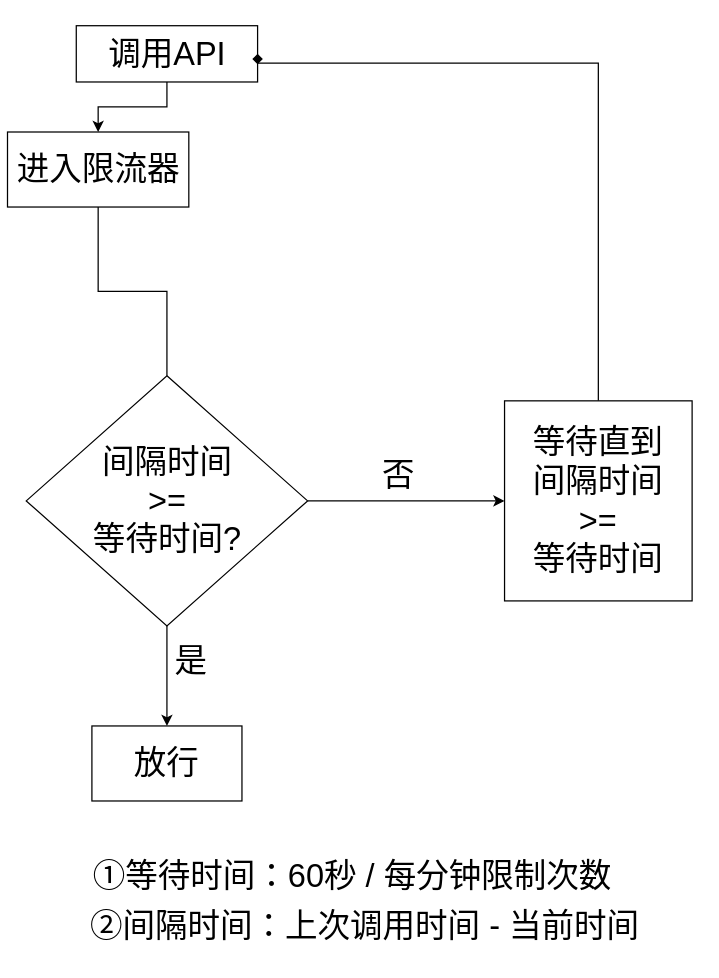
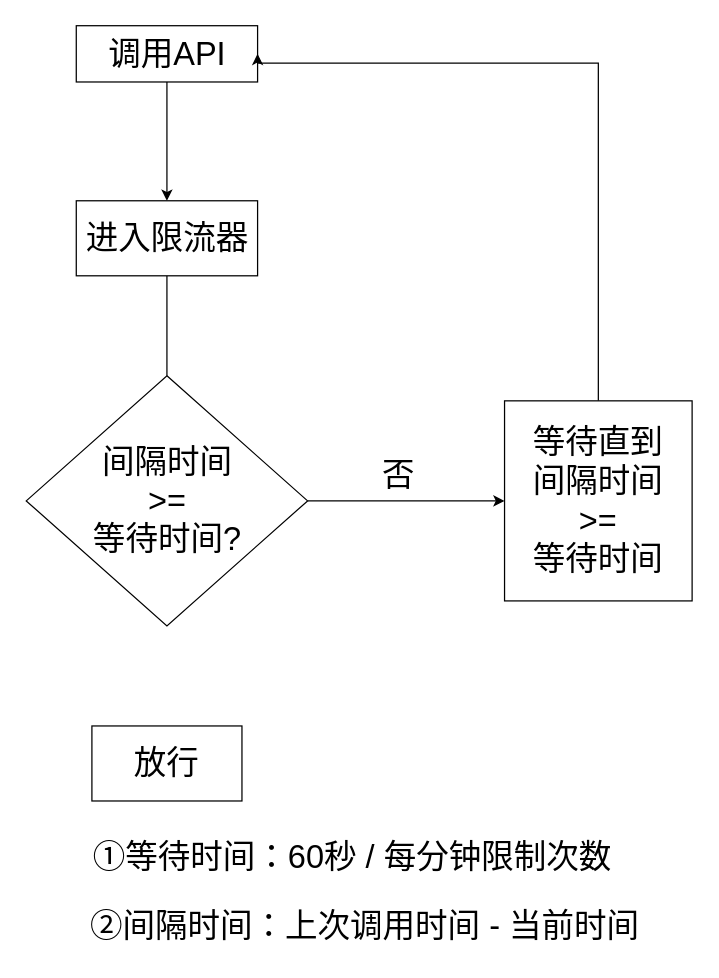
(261, 63) -> (261, 63)
(98, 169) -> (167, 238)
(167, 672) -> none
(351, 876) -> (351, 857)
